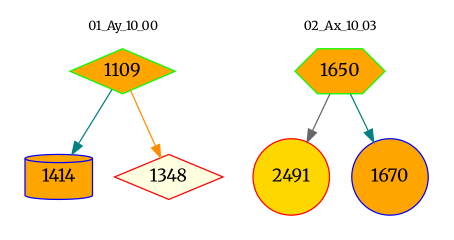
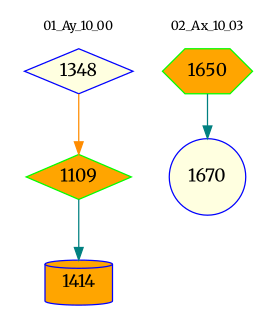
(143, 118) -> (79, 118)
(169, 177) -> (79, 71)
(291, 177) -> none
(390, 177) -> (208, 177)
